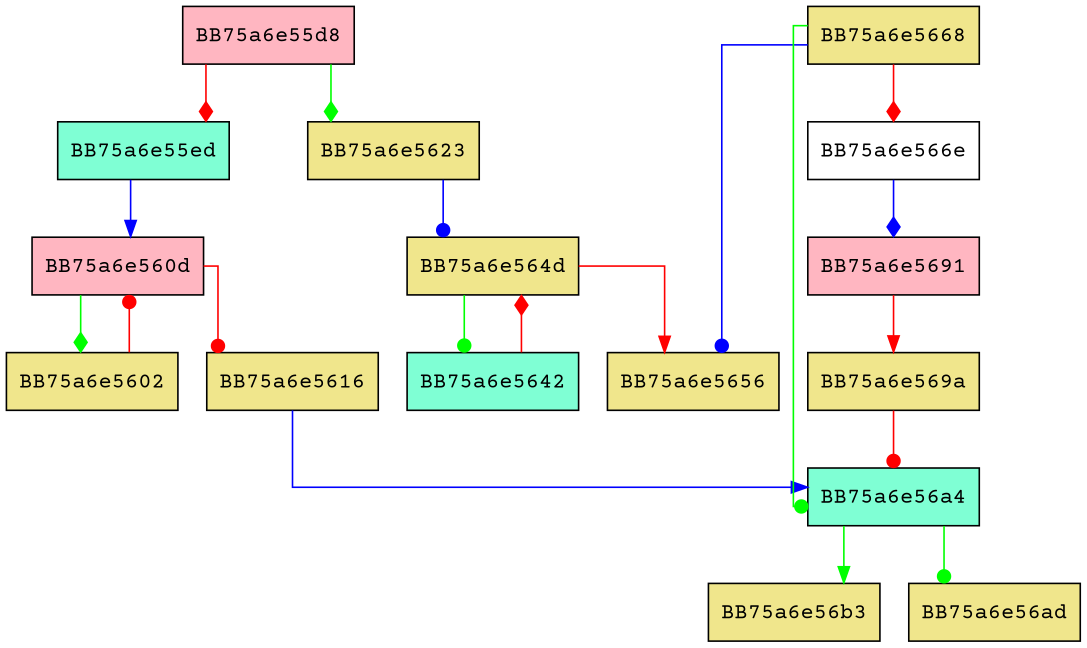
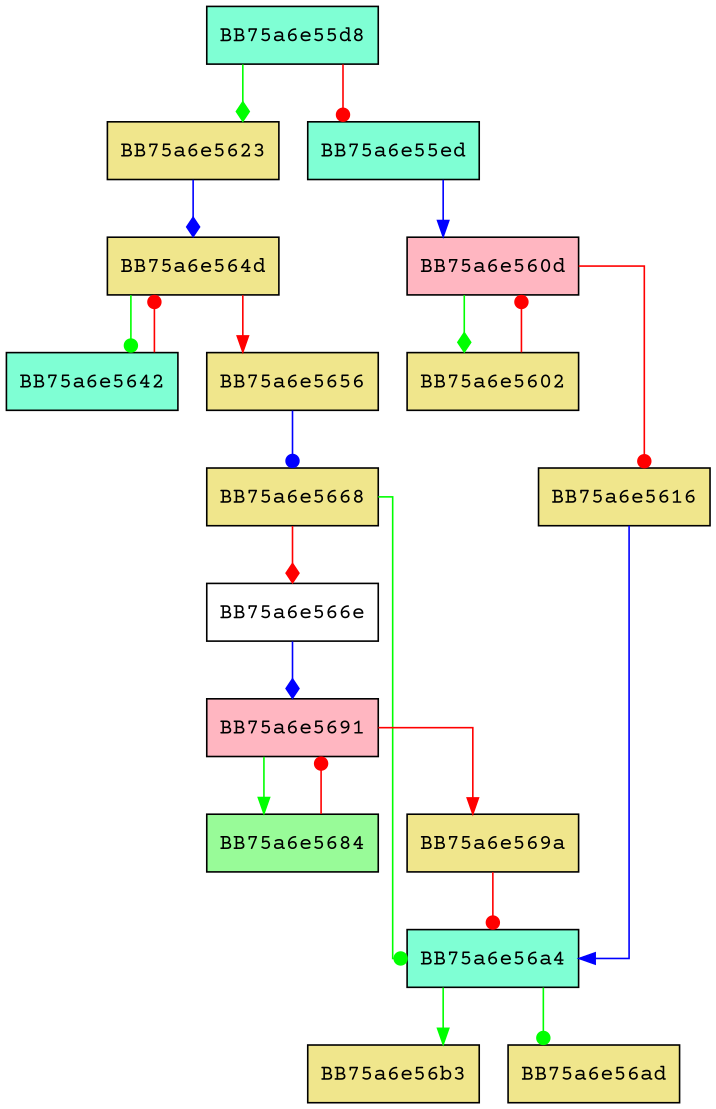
(268, 35) -> (293, 35)
(206, 83) -> (343, 86)
(722, 149) -> (293, 433)
(443, 202) -> (193, 199)
(521, 334) -> (154, 330)
none -> (293, 843)
